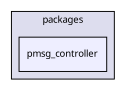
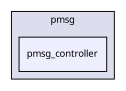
(63, 20) -> (63, 20)
